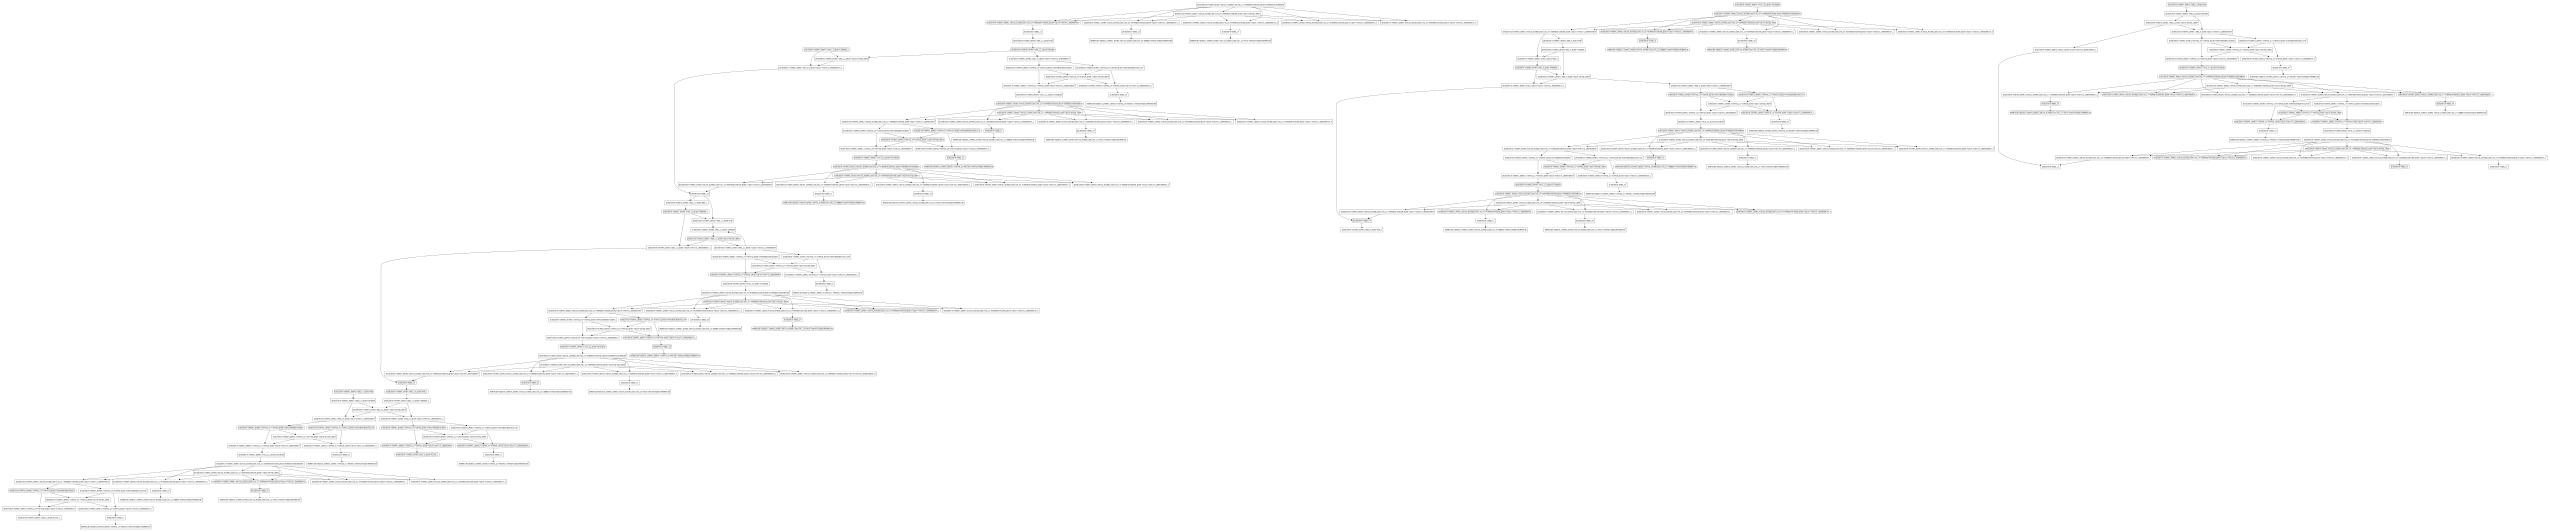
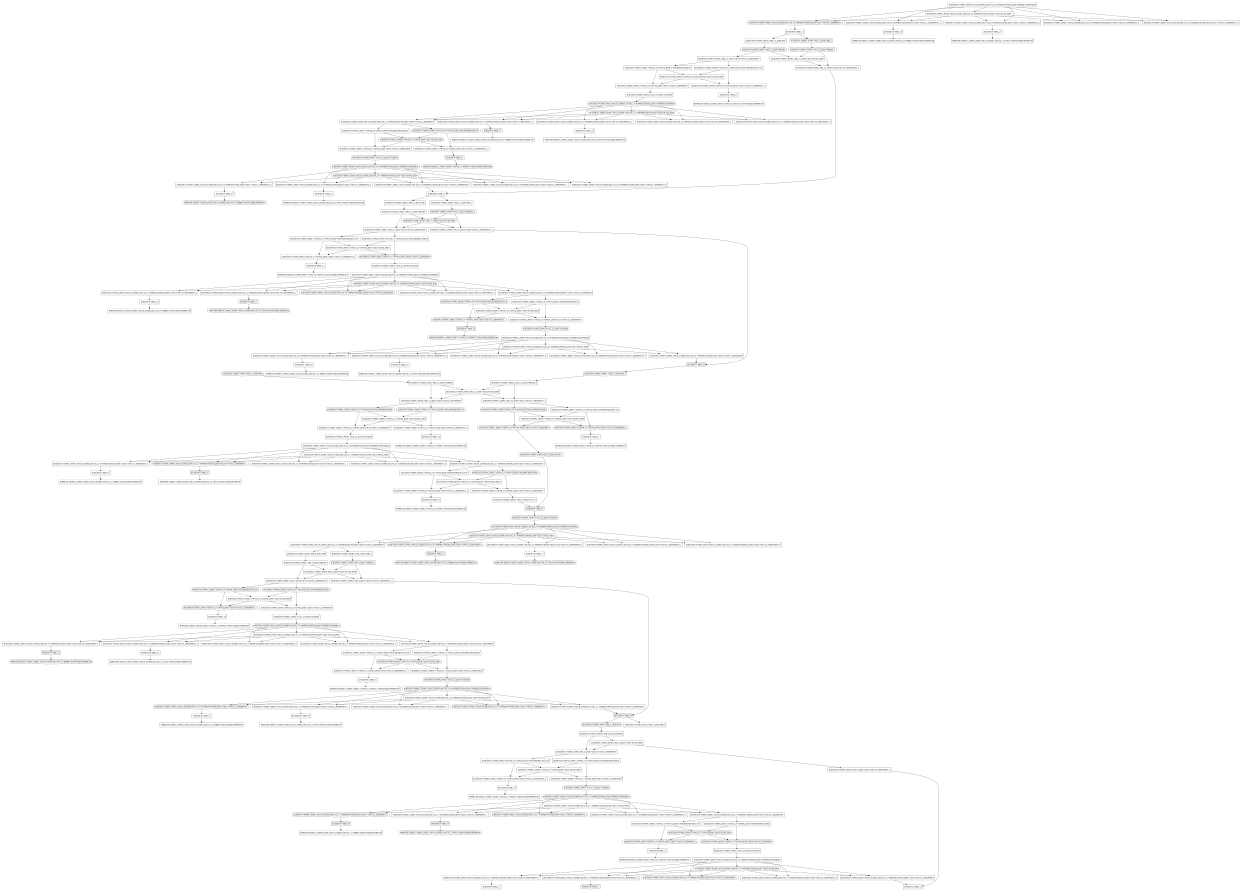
none -> (811, 41)
(1551, 54) -> (301, 571)
(699, 216) -> (441, 216)
(740, 236) -> (399, 220)
(530, 383) -> (304, 365)
none -> (535, 509)
none -> (613, 720)
